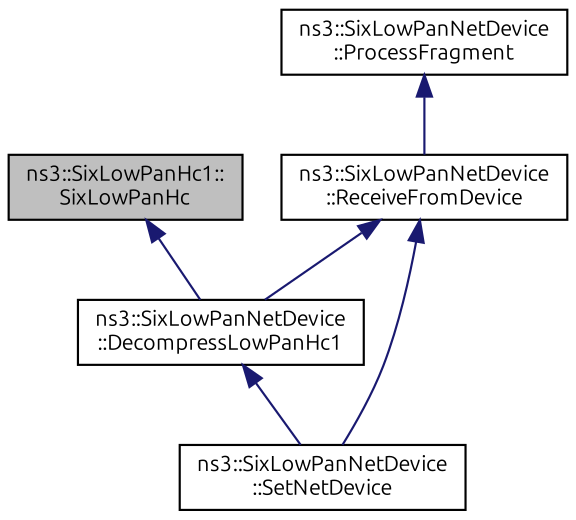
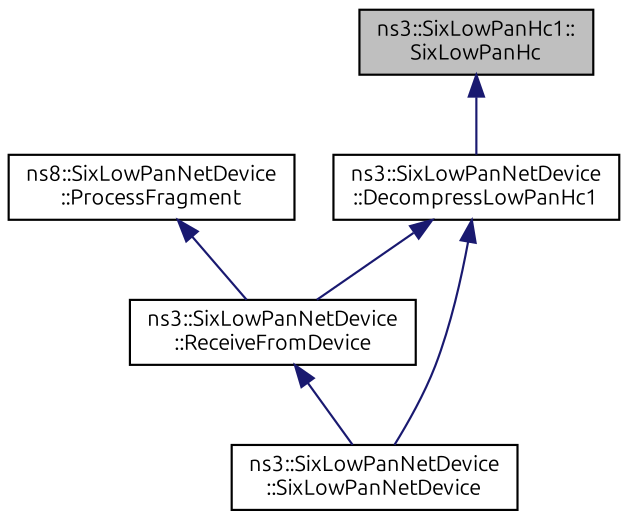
(424, 42) -> (152, 187)
(313, 266) -> (365, 266)
(323, 477) -> (375, 477)
